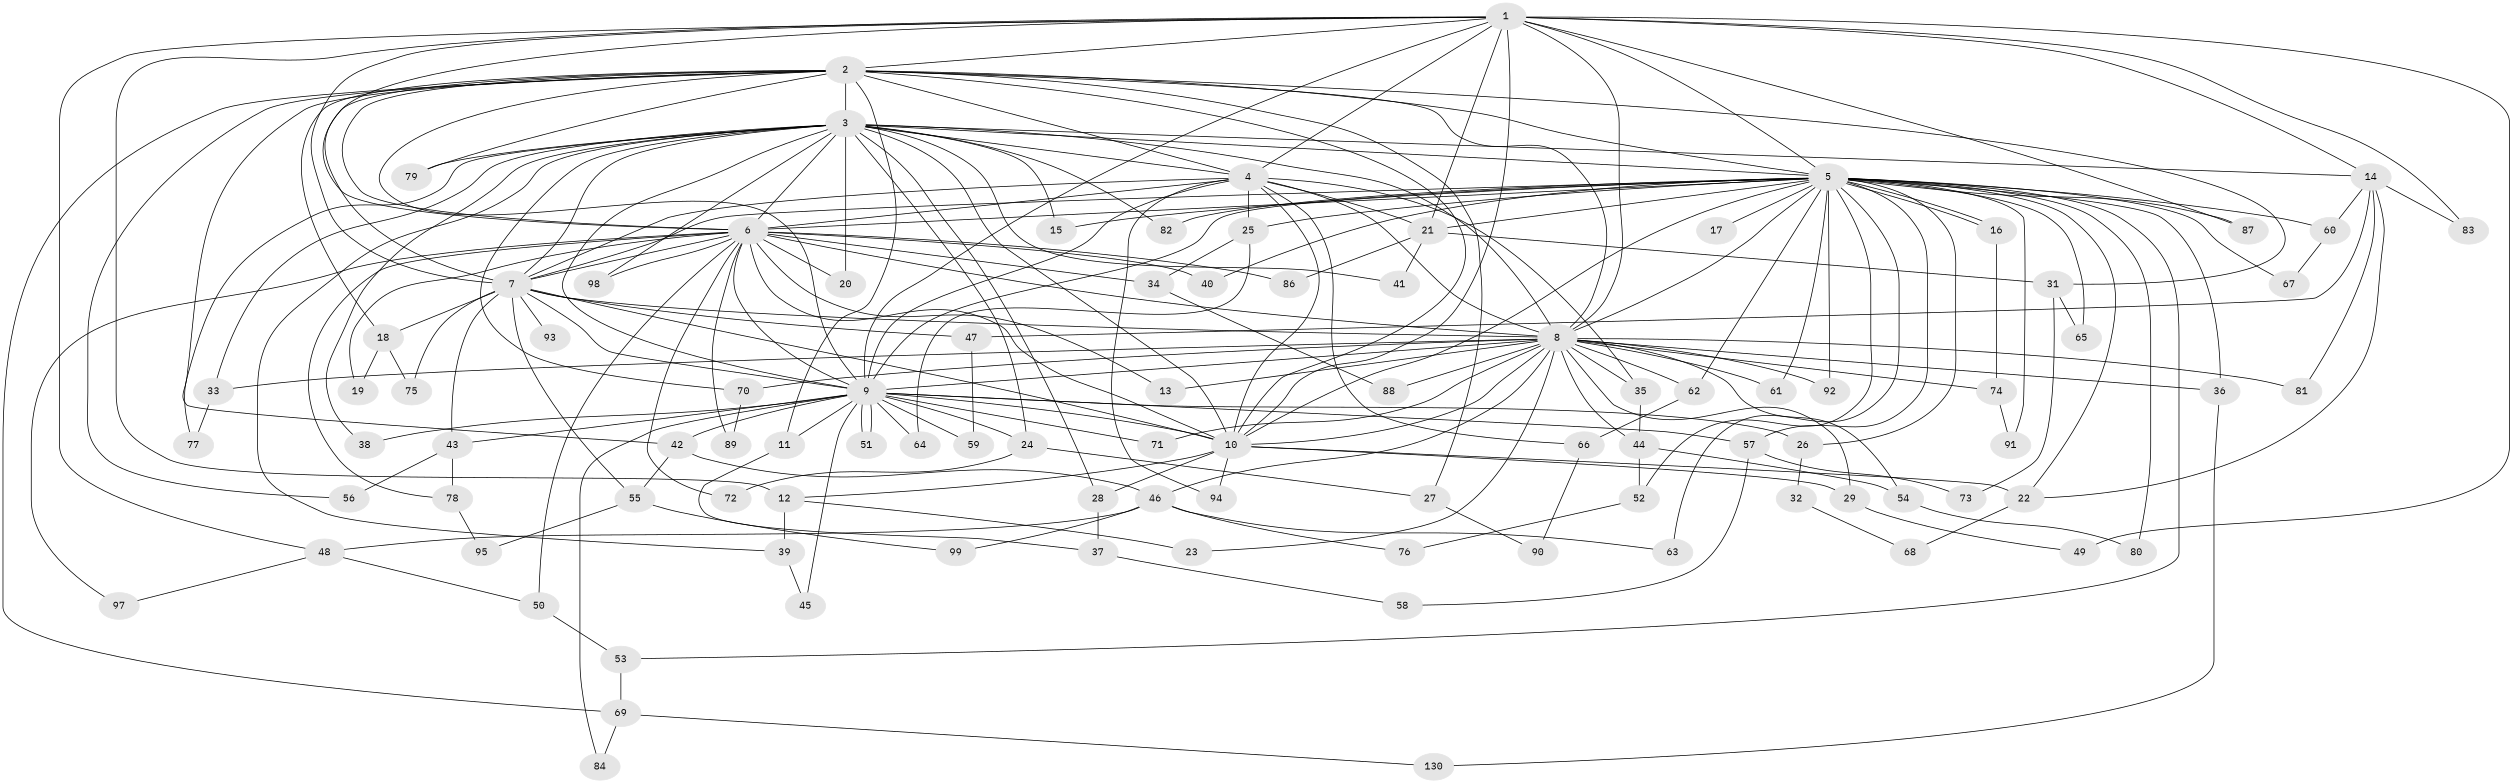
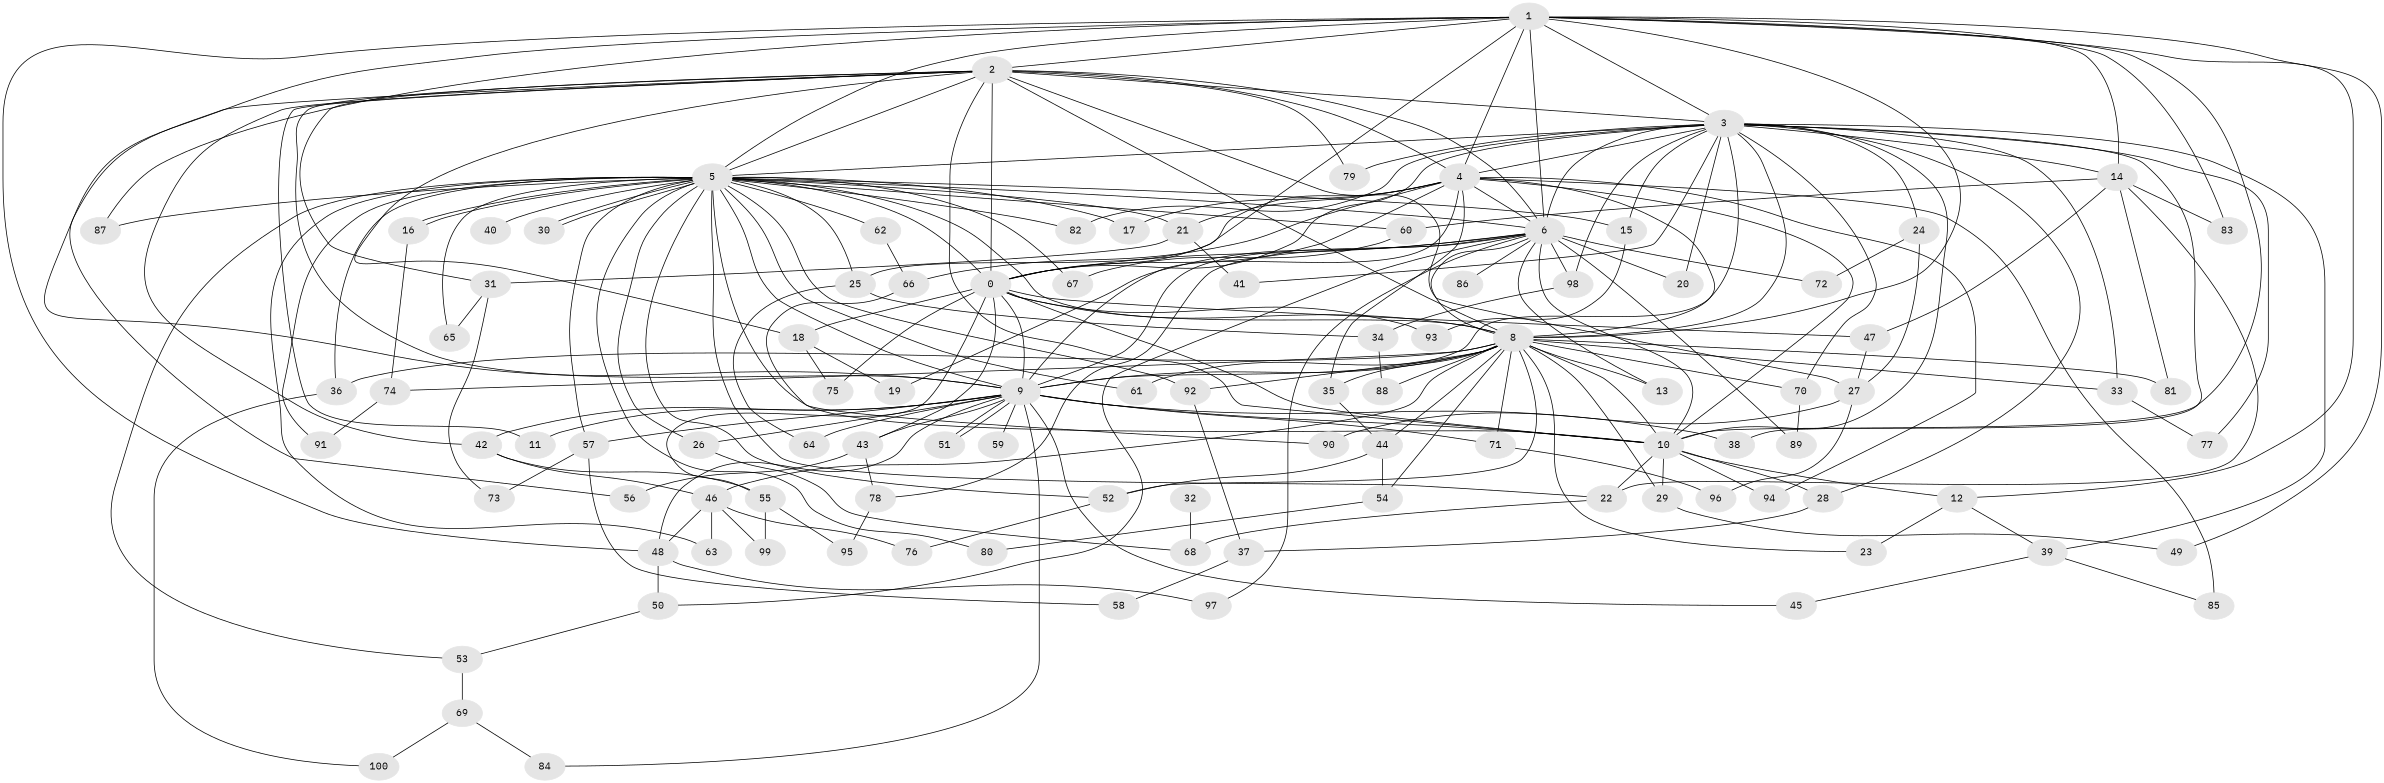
(1467, 124) -> (1627, 70)
none -> (1292, 199)
none -> (544, 231)
(981, 246) -> none
(942, 256) -> (1481, 303)
(1358, 258) -> none
(512, 284) -> (991, 284)
none -> (1582, 310)
(17, 314) -> none
(1627, 363) -> (1369, 480)
(973, 392) -> (1862, 364)
(949, 414) -> (889, 459)
(1800, 472) -> (935, 527)
none -> (1716, 499)
(911, 536) -> (1217, 472)
none -> (2214, 606)
(1434, 767) -> (379, 767)
